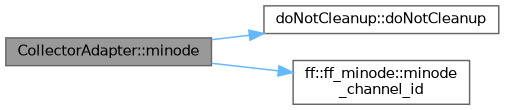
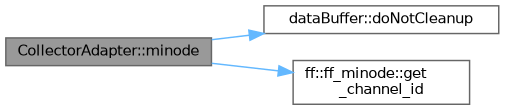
(381, 20) -> (381, 20)
(381, 82) -> (381, 82)
